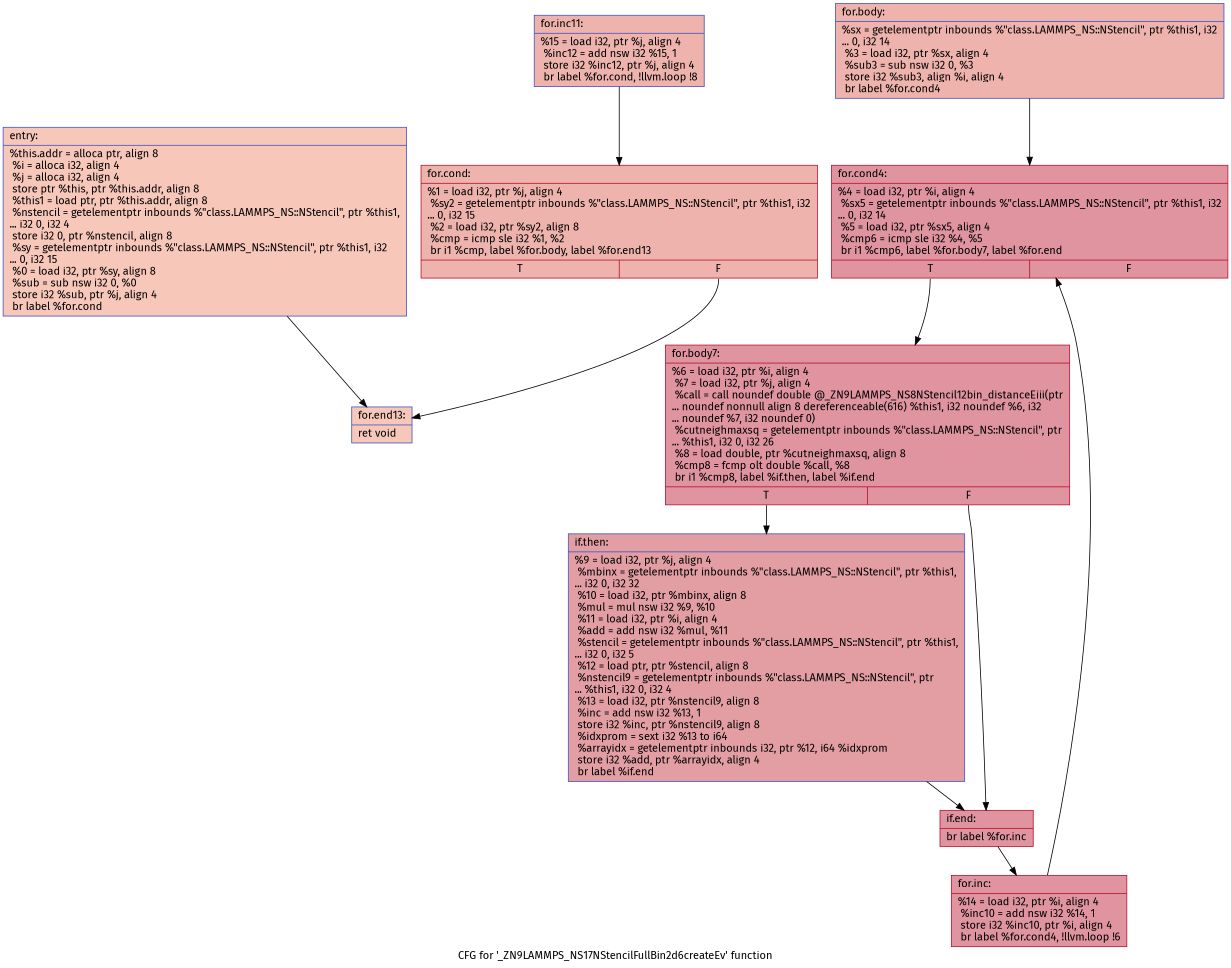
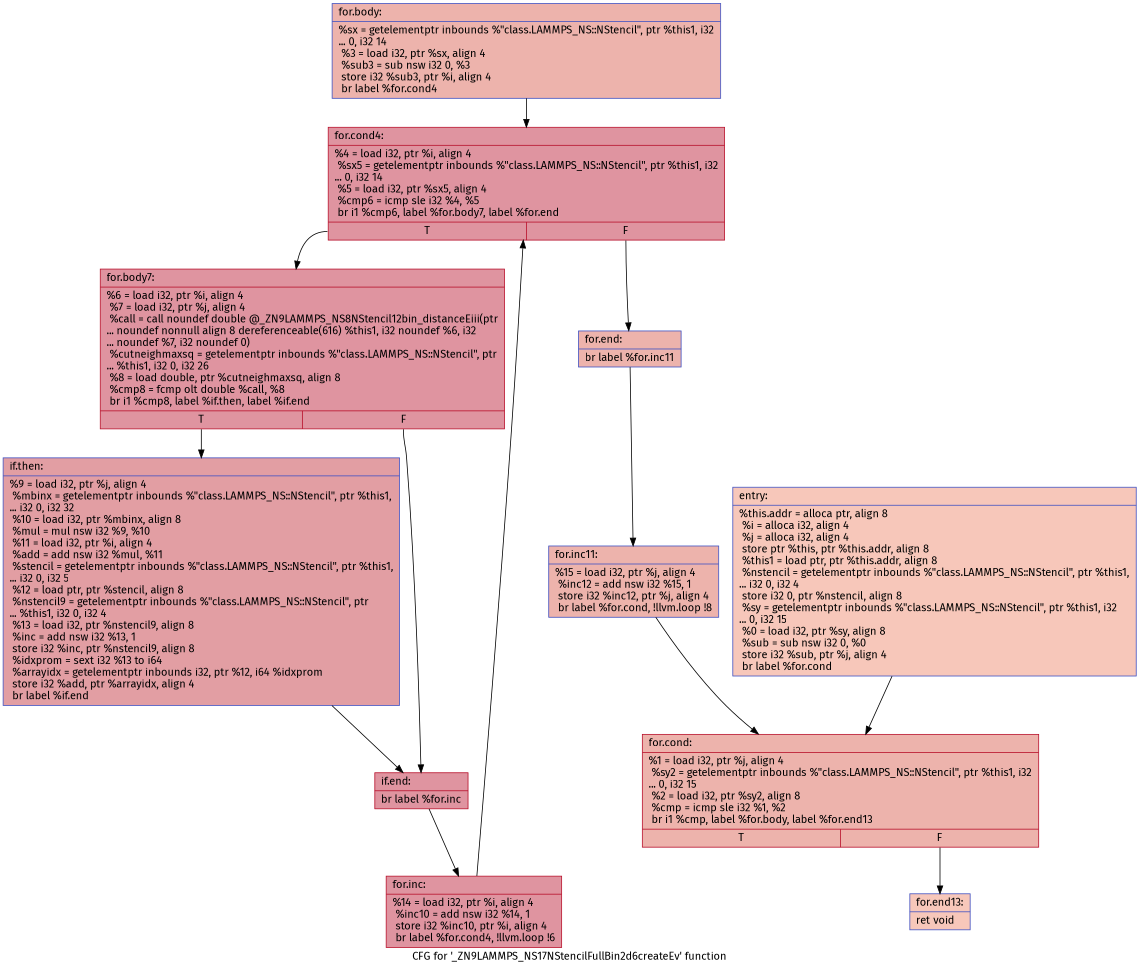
(923, 77) -> (415, 77)
none -> (630, 349)
(324, 359) -> (881, 702)
